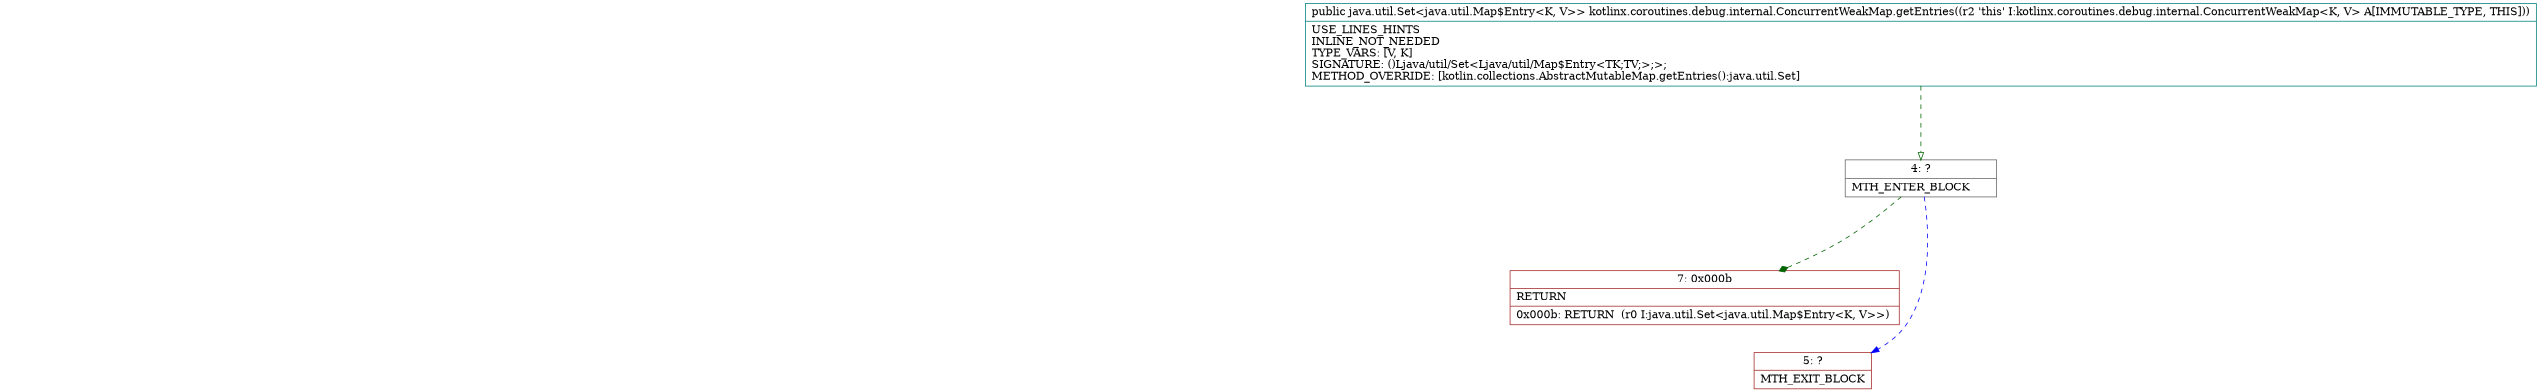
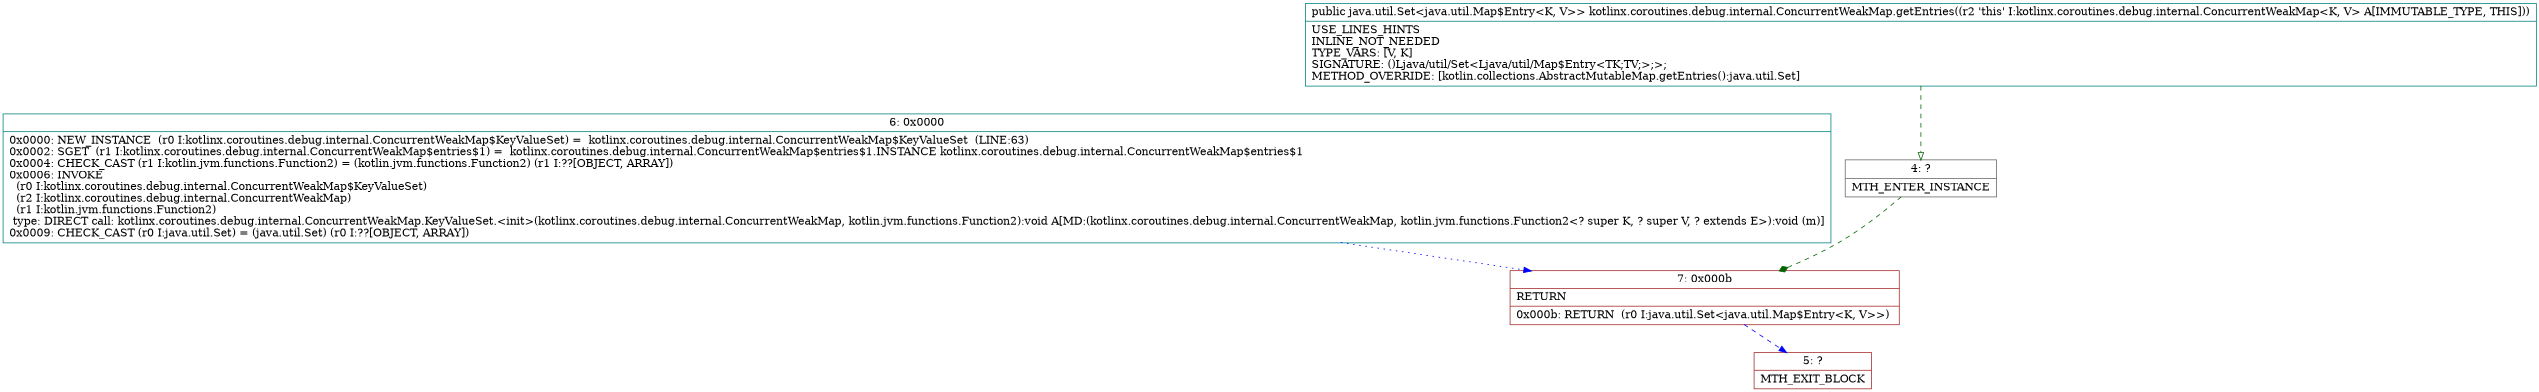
none -> (917, 178)
(1911, 187) -> (1921, 187)
(1924, 281) -> (1762, 336)
